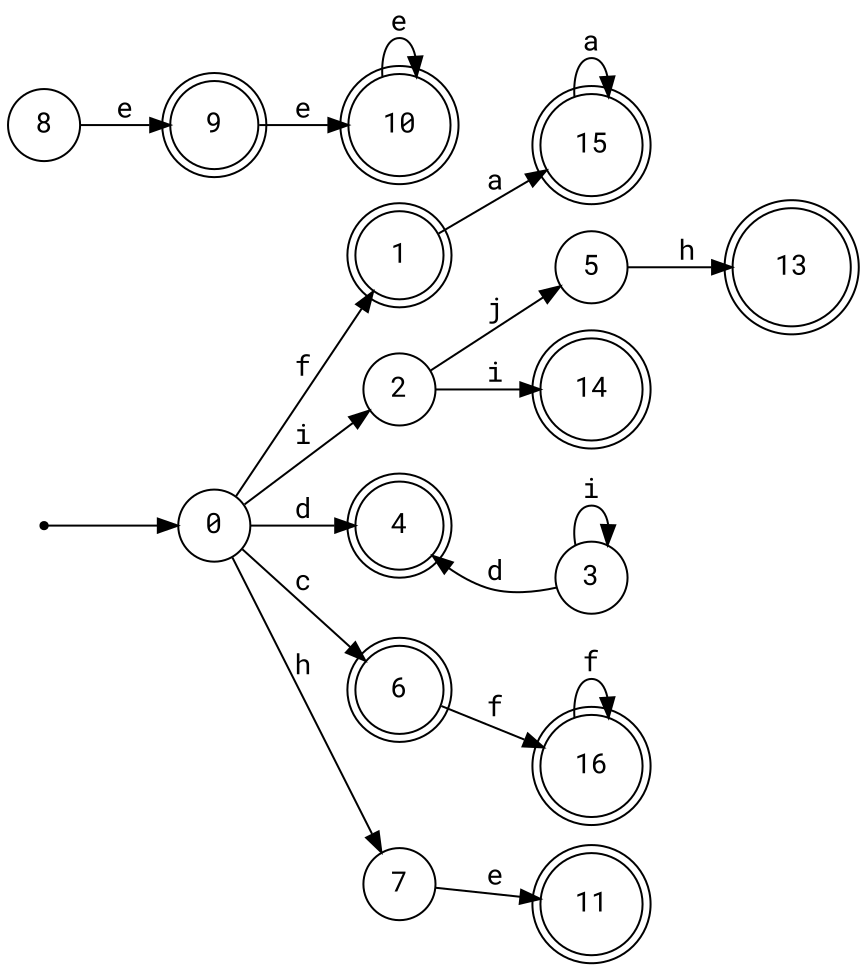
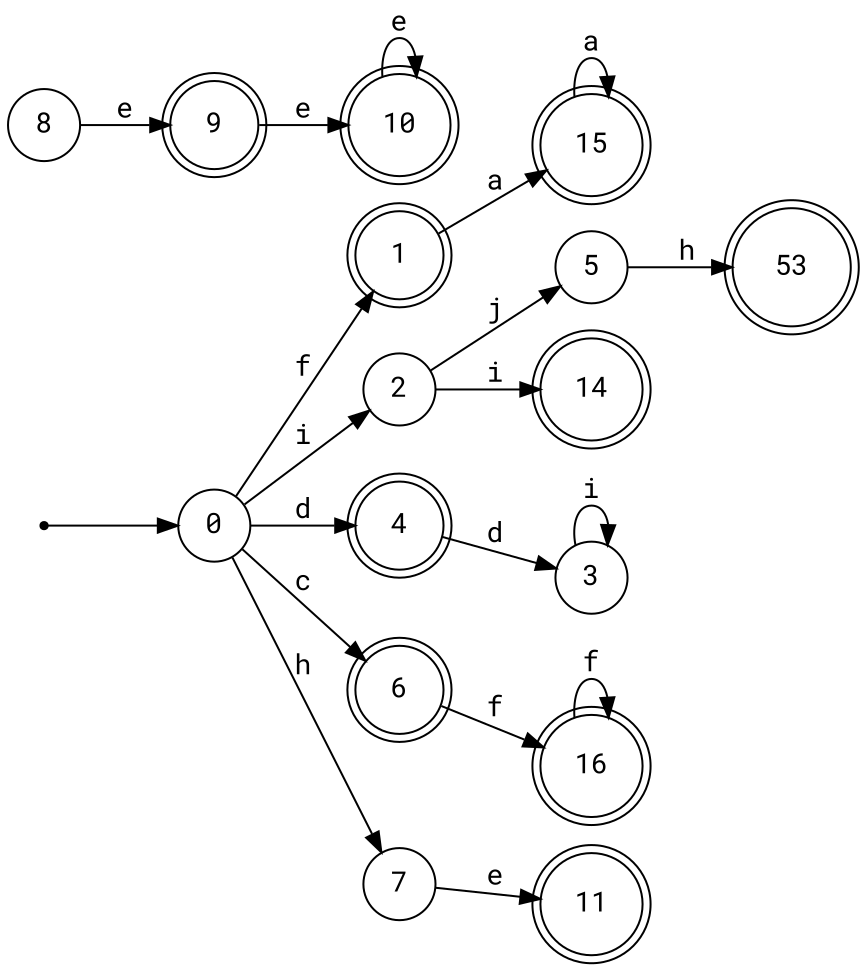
(792, 267) -> (792, 267)
(500, 591) -> (490, 550)
